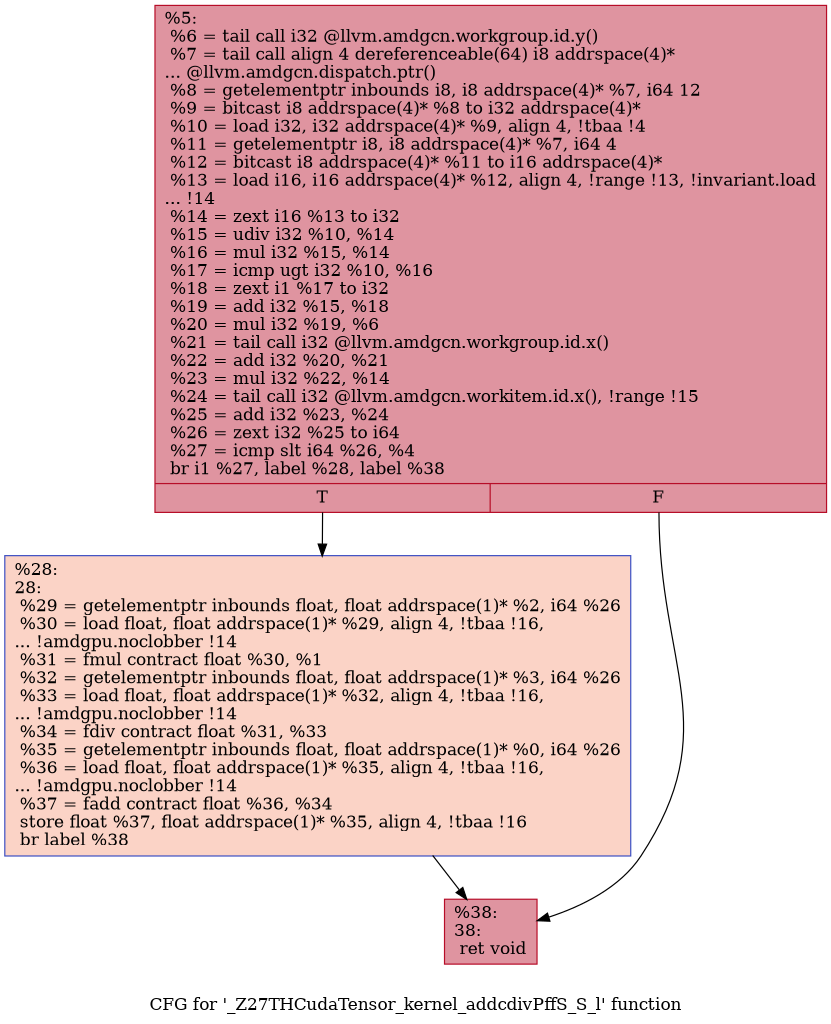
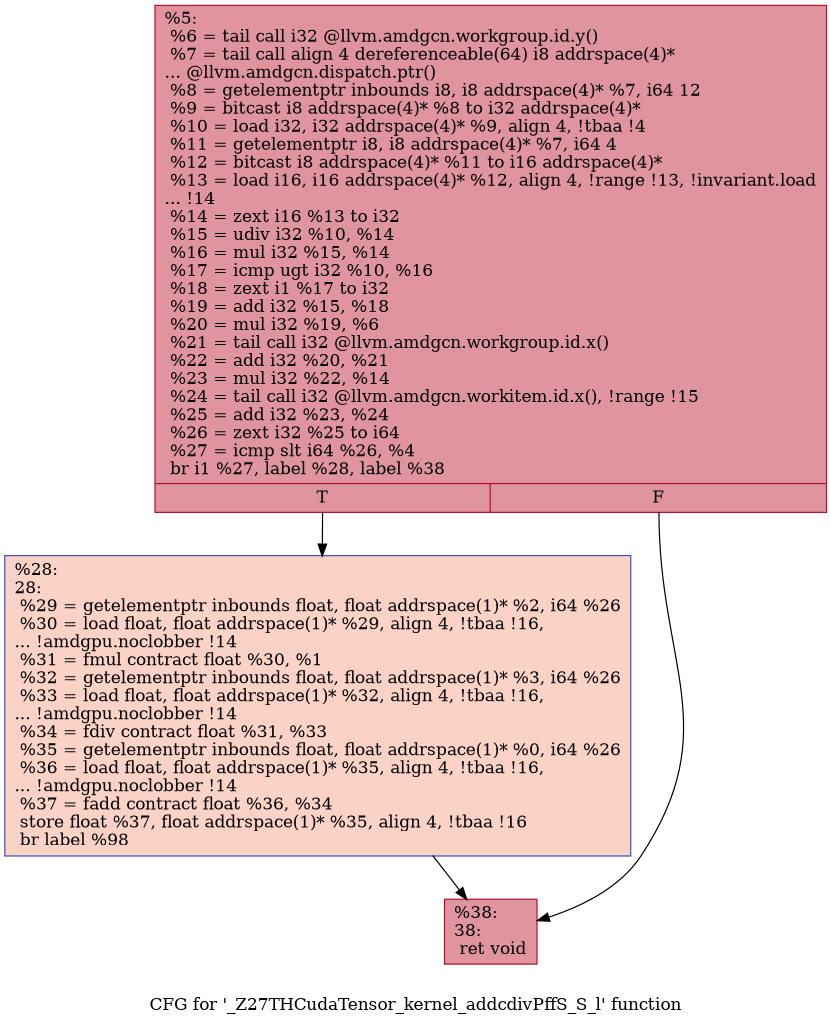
(72, 840) -> (72, 840)
